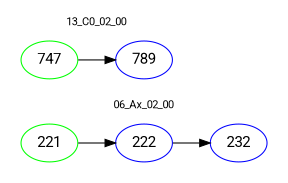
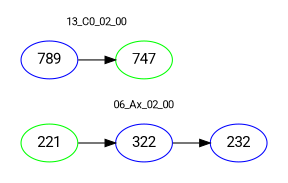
(92, 60) -> (92, 60)
(144, 143) -> (144, 143)
